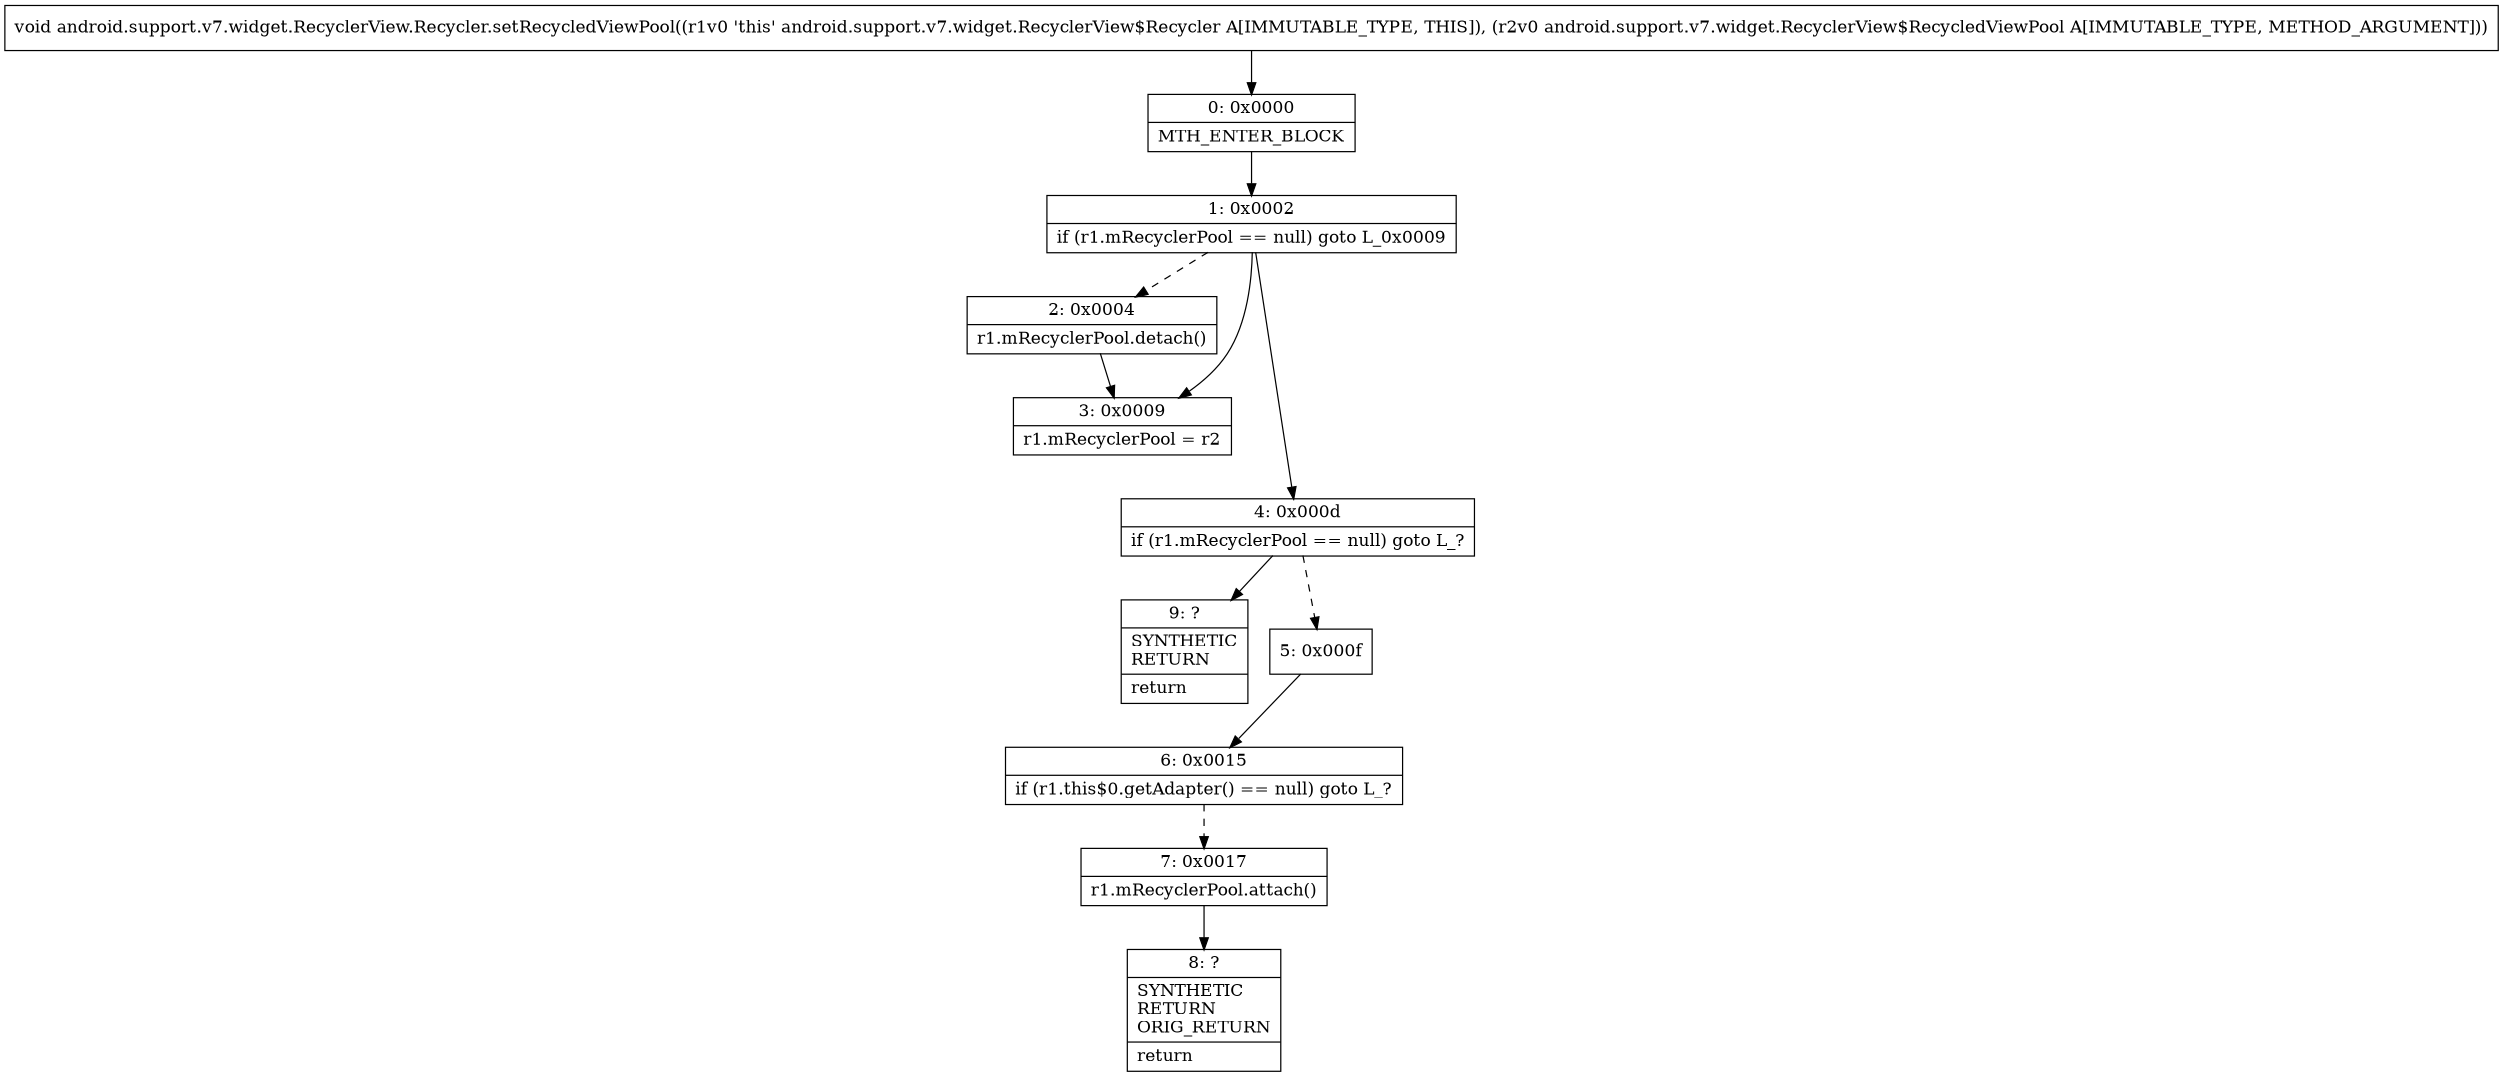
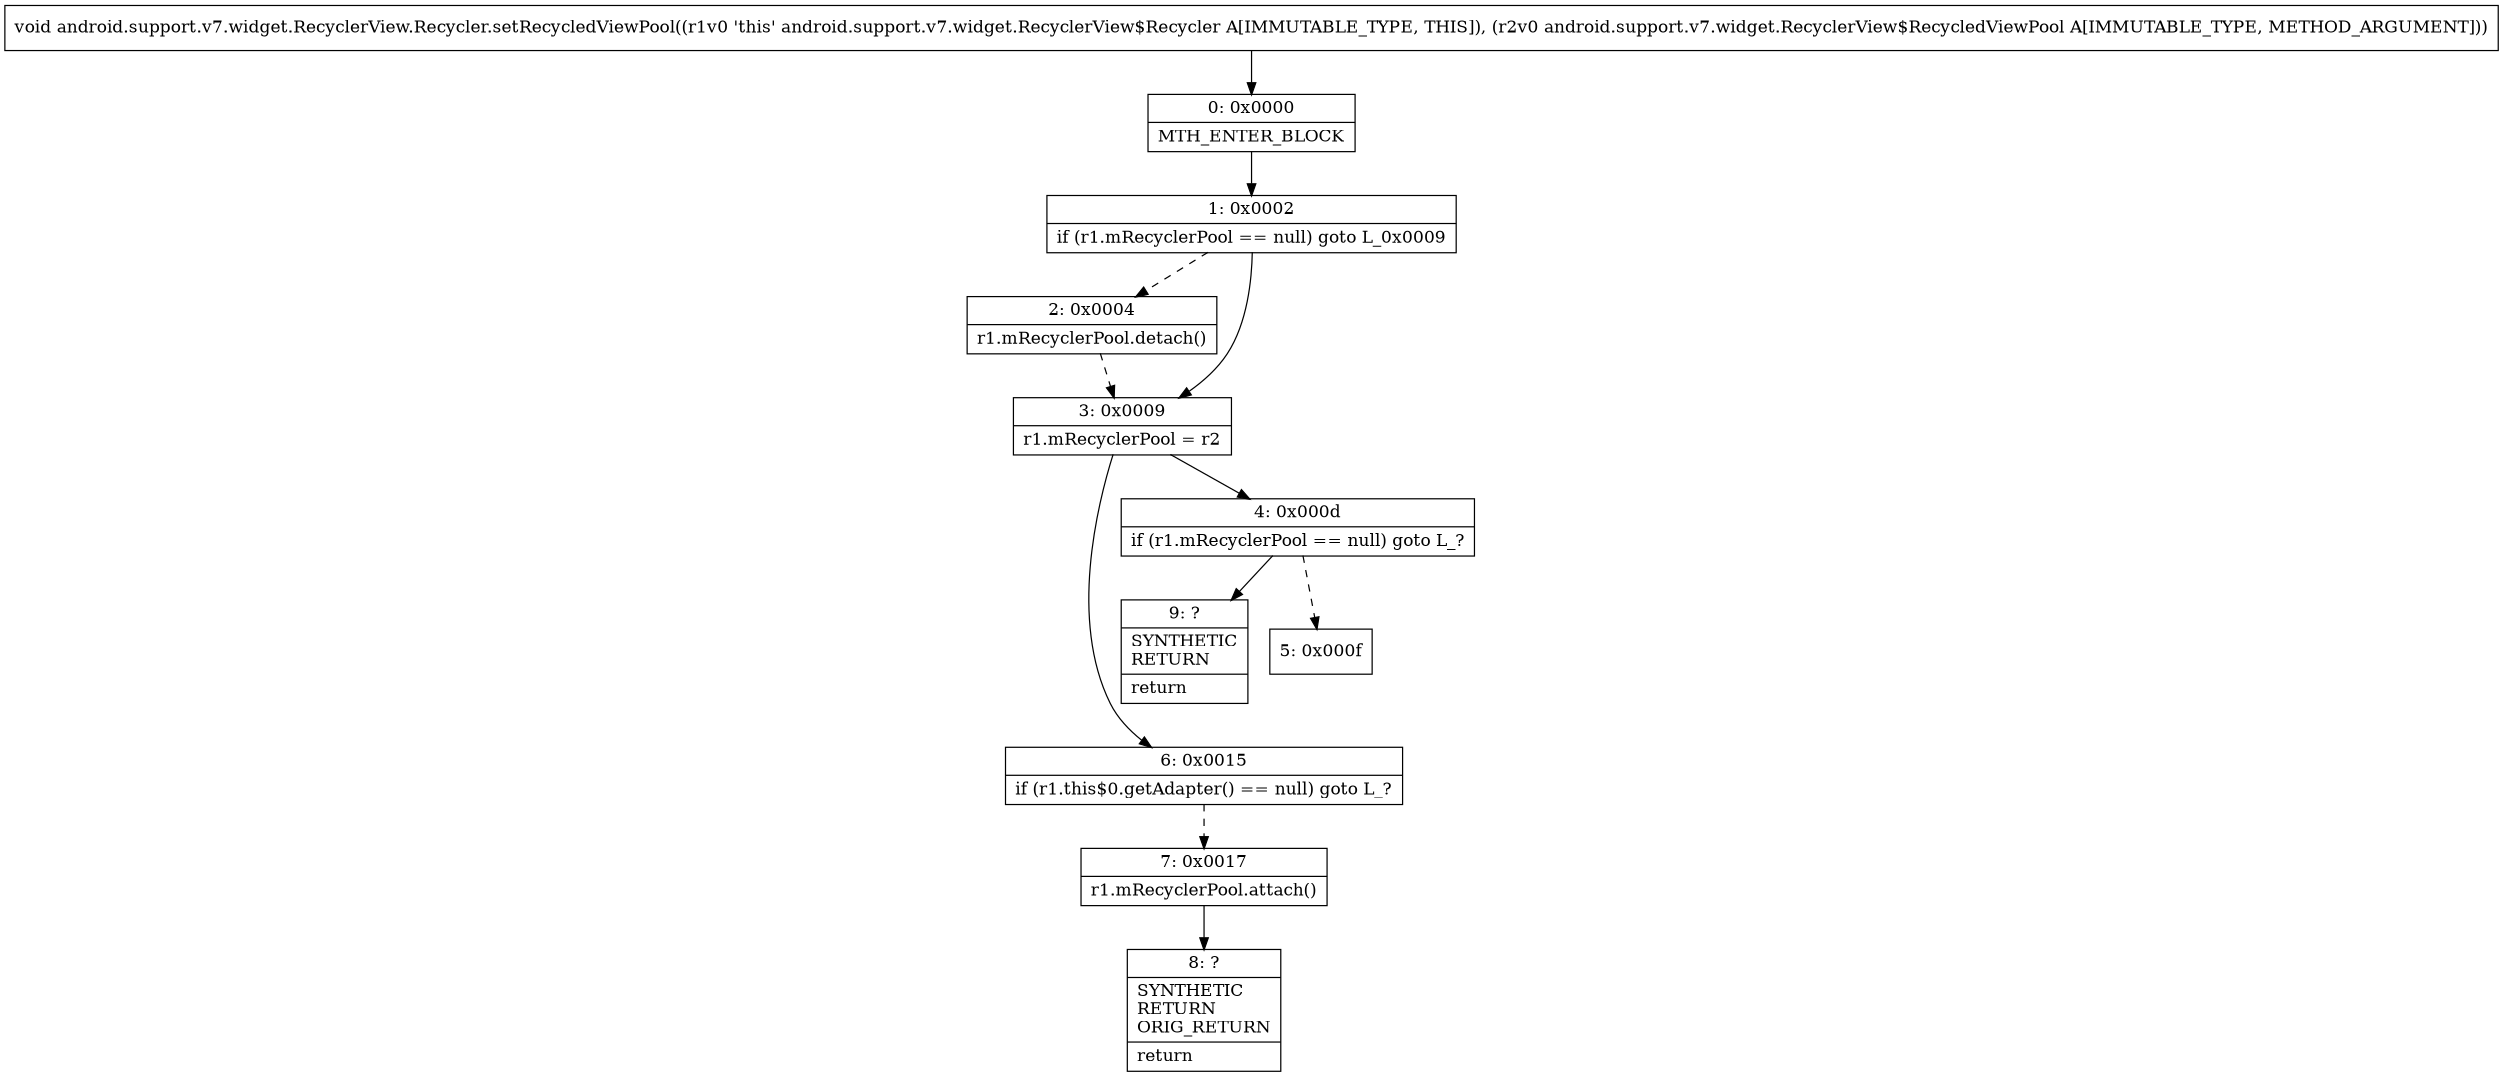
(1105, 370) -> (1105, 370)
(1274, 370) -> (1205, 474)
(1270, 706) -> (1089, 604)
